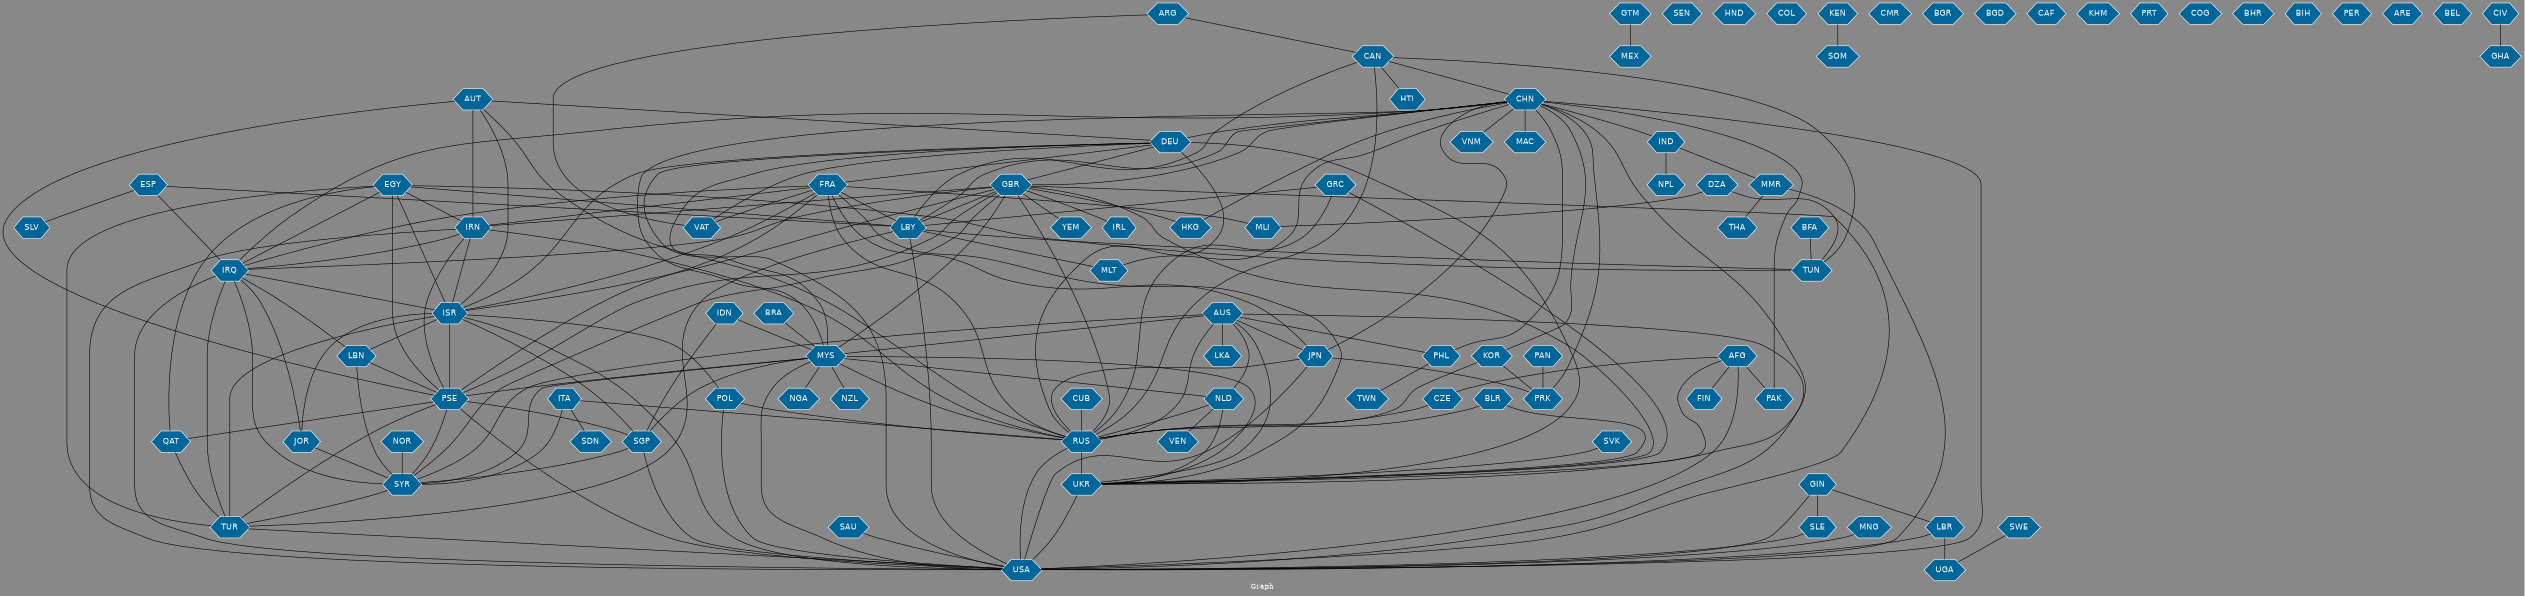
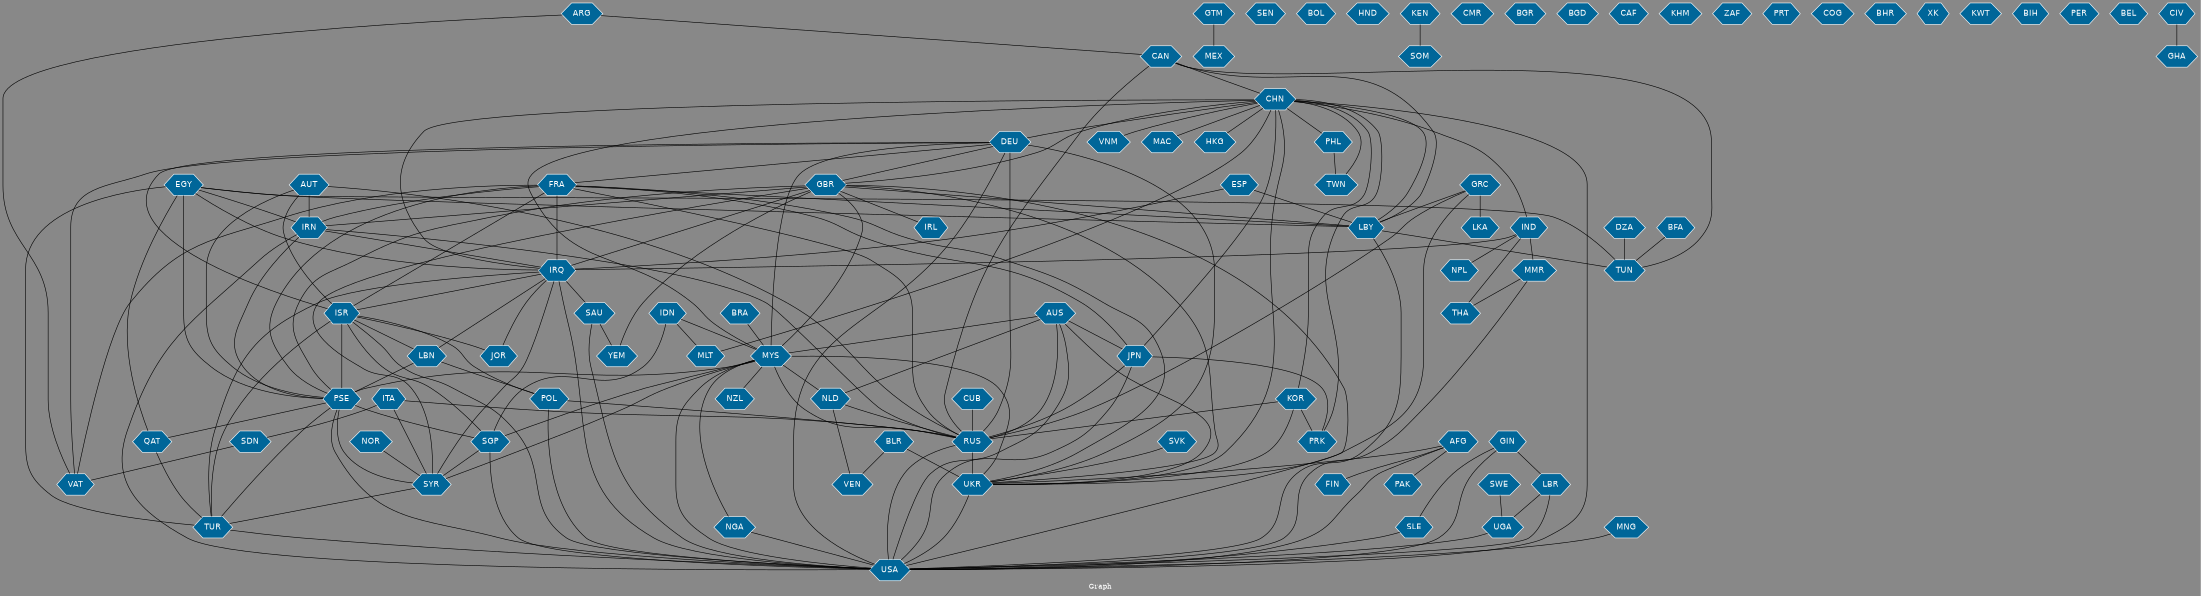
none -> (1316, 14)
none -> (1732, 14)
(1787, 14) -> none
none -> (1933, 14)
none -> (1981, 14)
(2403, 14) -> none
(1407, 99) -> none
(821, 121) -> none
(1781, 158) -> (1349, 122)
(1103, 203) -> none
(32, 228) -> none
(1263, 228) -> none
(421, 249) -> none
(1008, 249) -> (687, 335)
(758, 252) -> none
none -> (1046, 261)
(461, 270) -> none
none -> (1495, 270)
none -> (576, 292)
(1081, 310) -> none
none -> (606, 335)
(1223, 335) -> (1480, 206)
(1337, 336) -> none
(791, 346) -> none
(1543, 356) -> none
(1442, 399) -> none
(365, 424) -> (483, 376)
(1328, 426) -> (873, 463)
none -> (166, 462)
(352, 463) -> none
(1189, 463) -> (1230, 466)
(641, 468) -> none
none -> (812, 549)
none -> (1301, 554)
